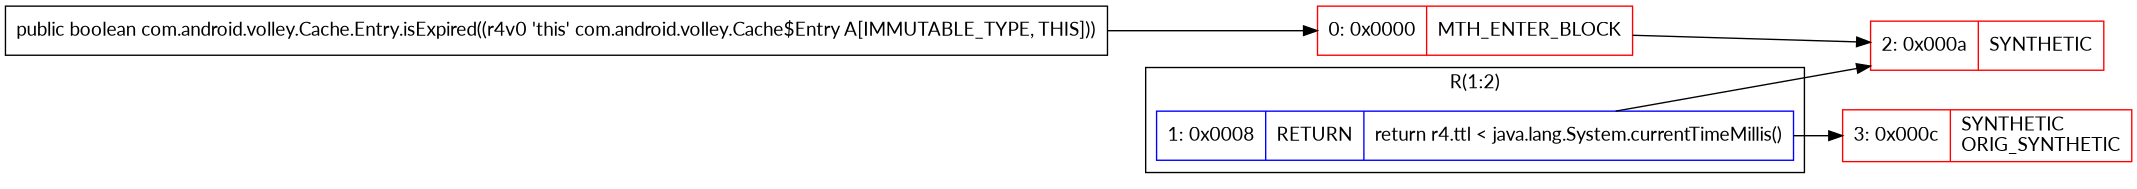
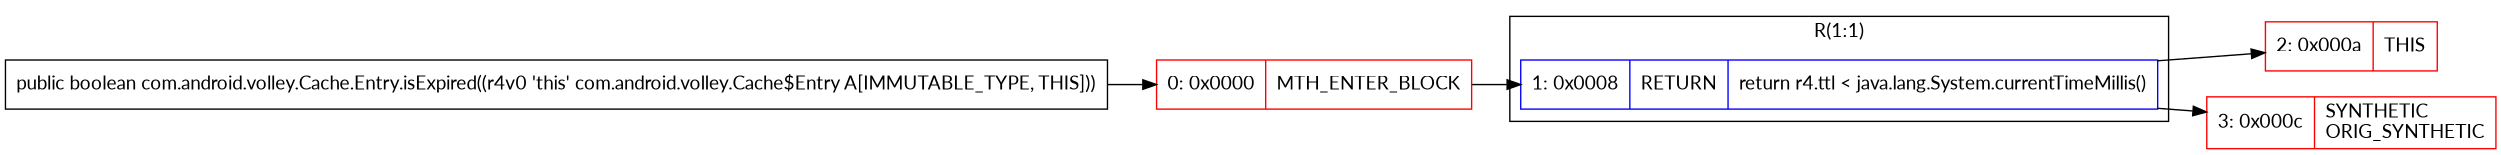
(1745, 39) -> (1489, 85)
(2041, 45) -> (2405, 46)
(1475, 83) -> (1839, 32)
